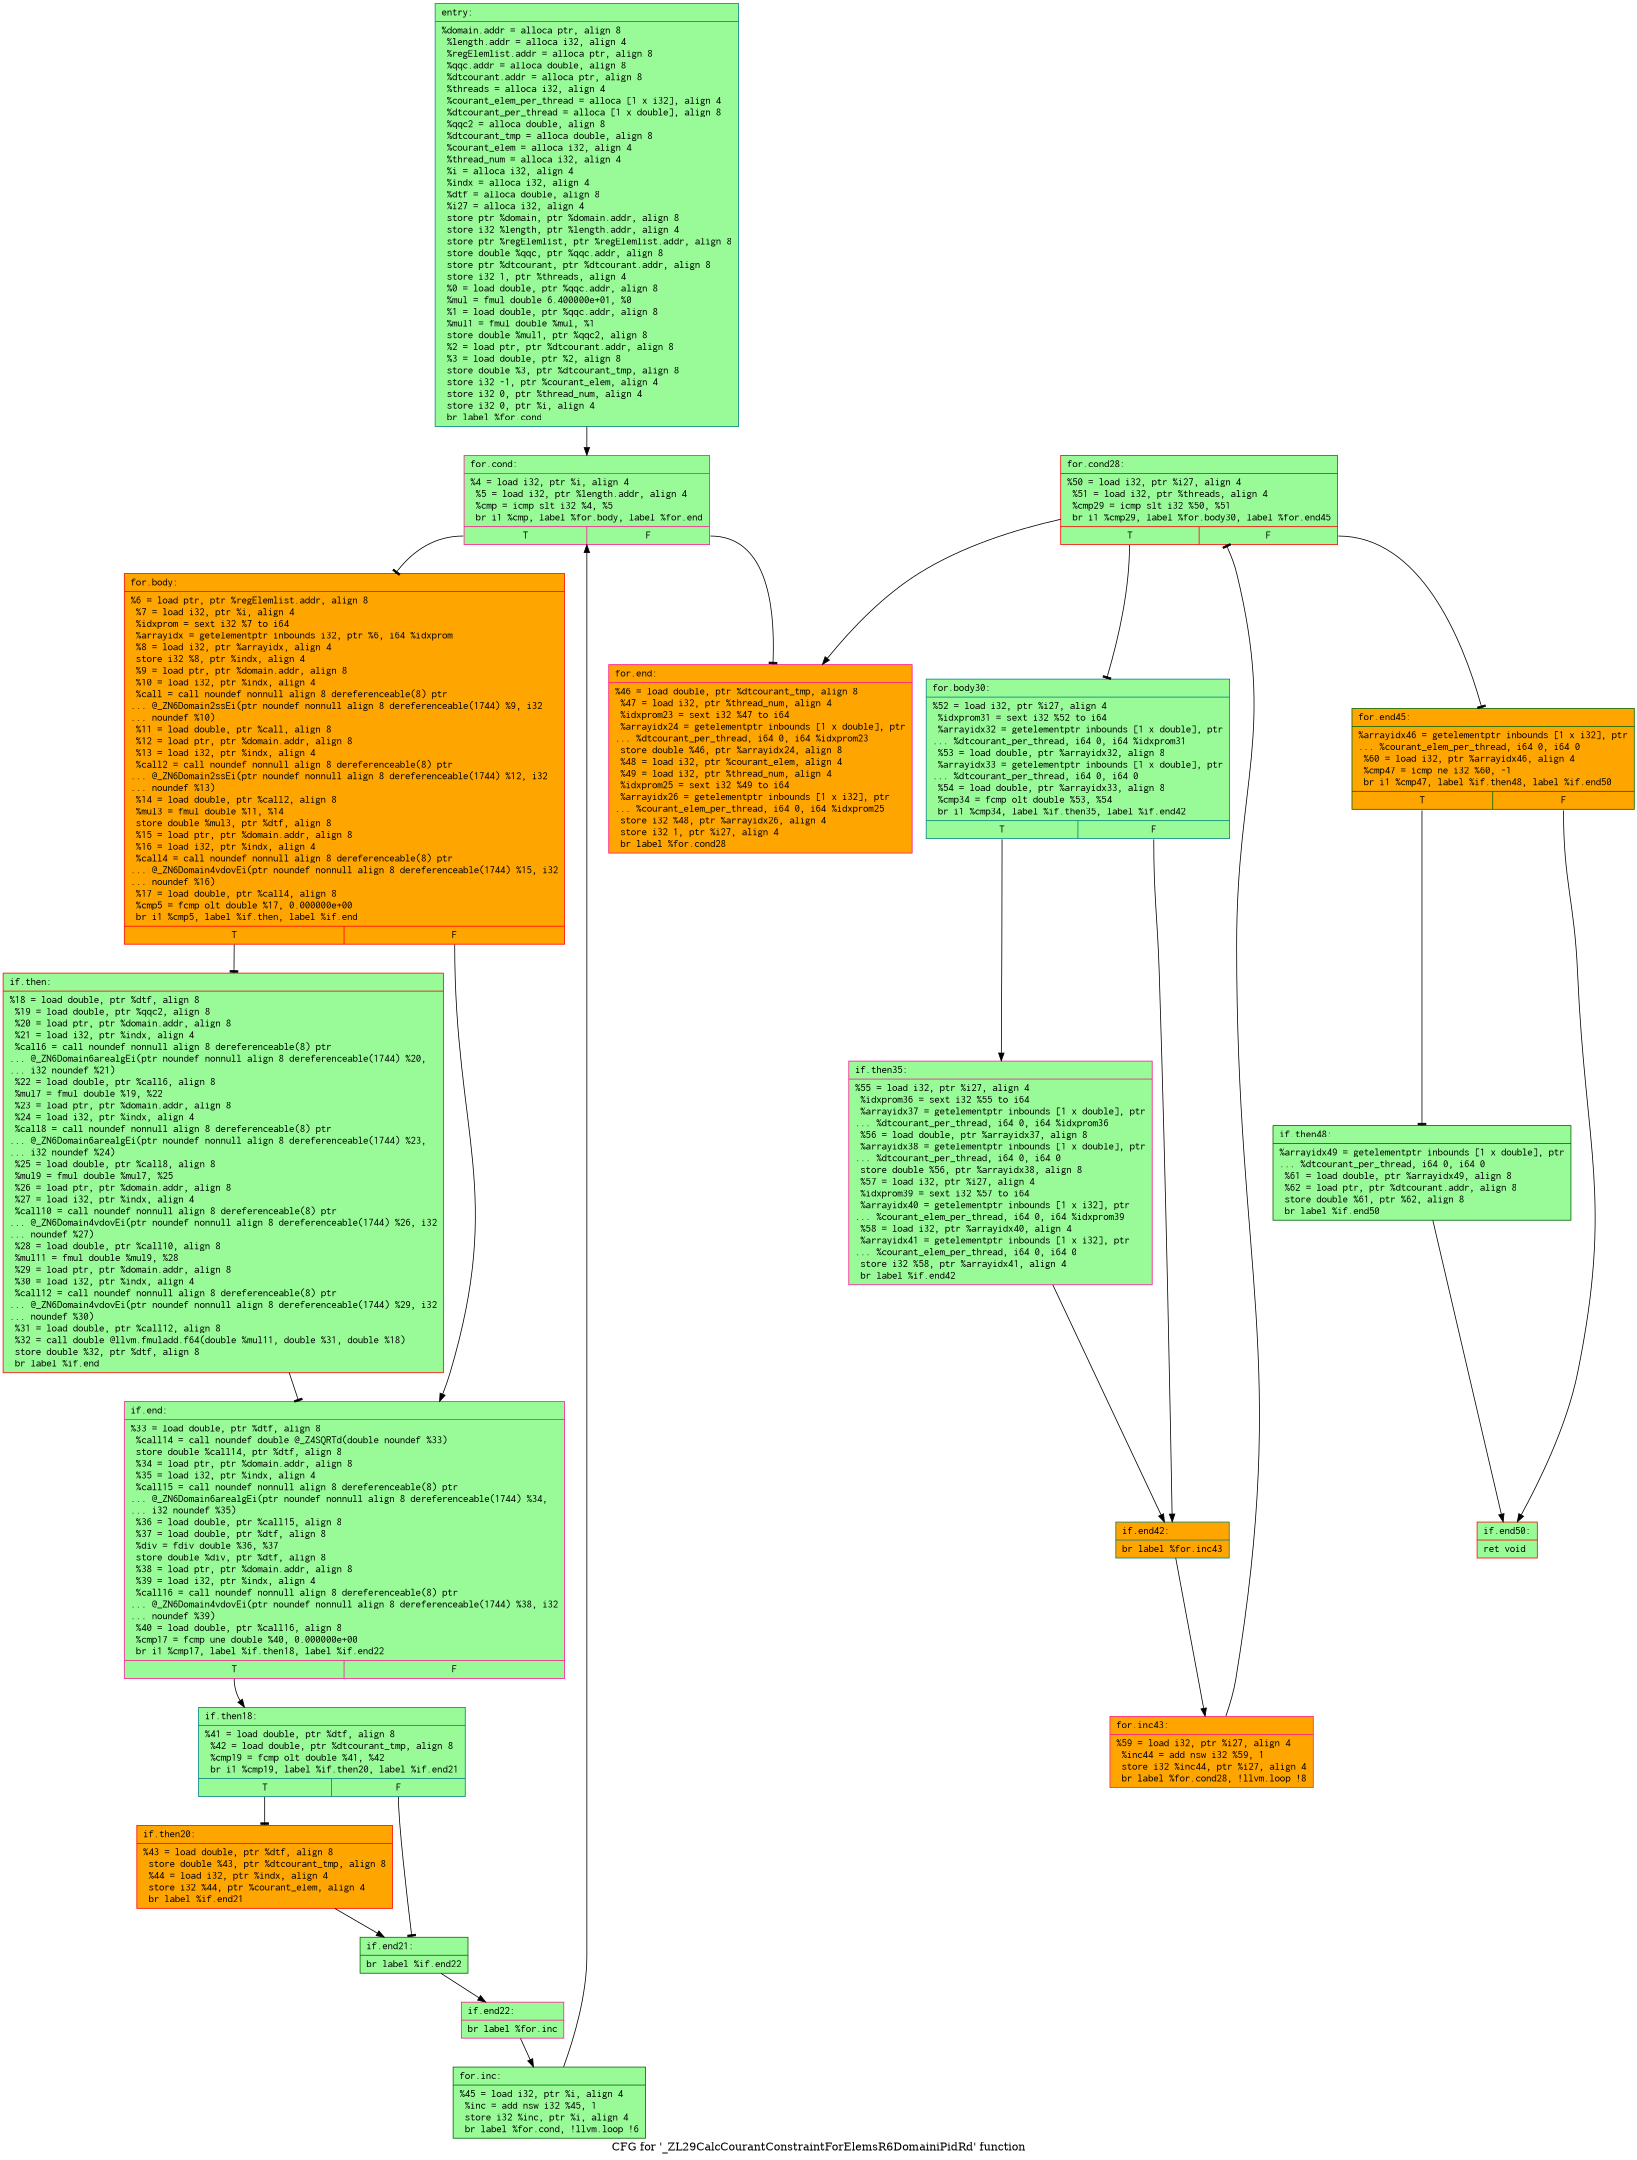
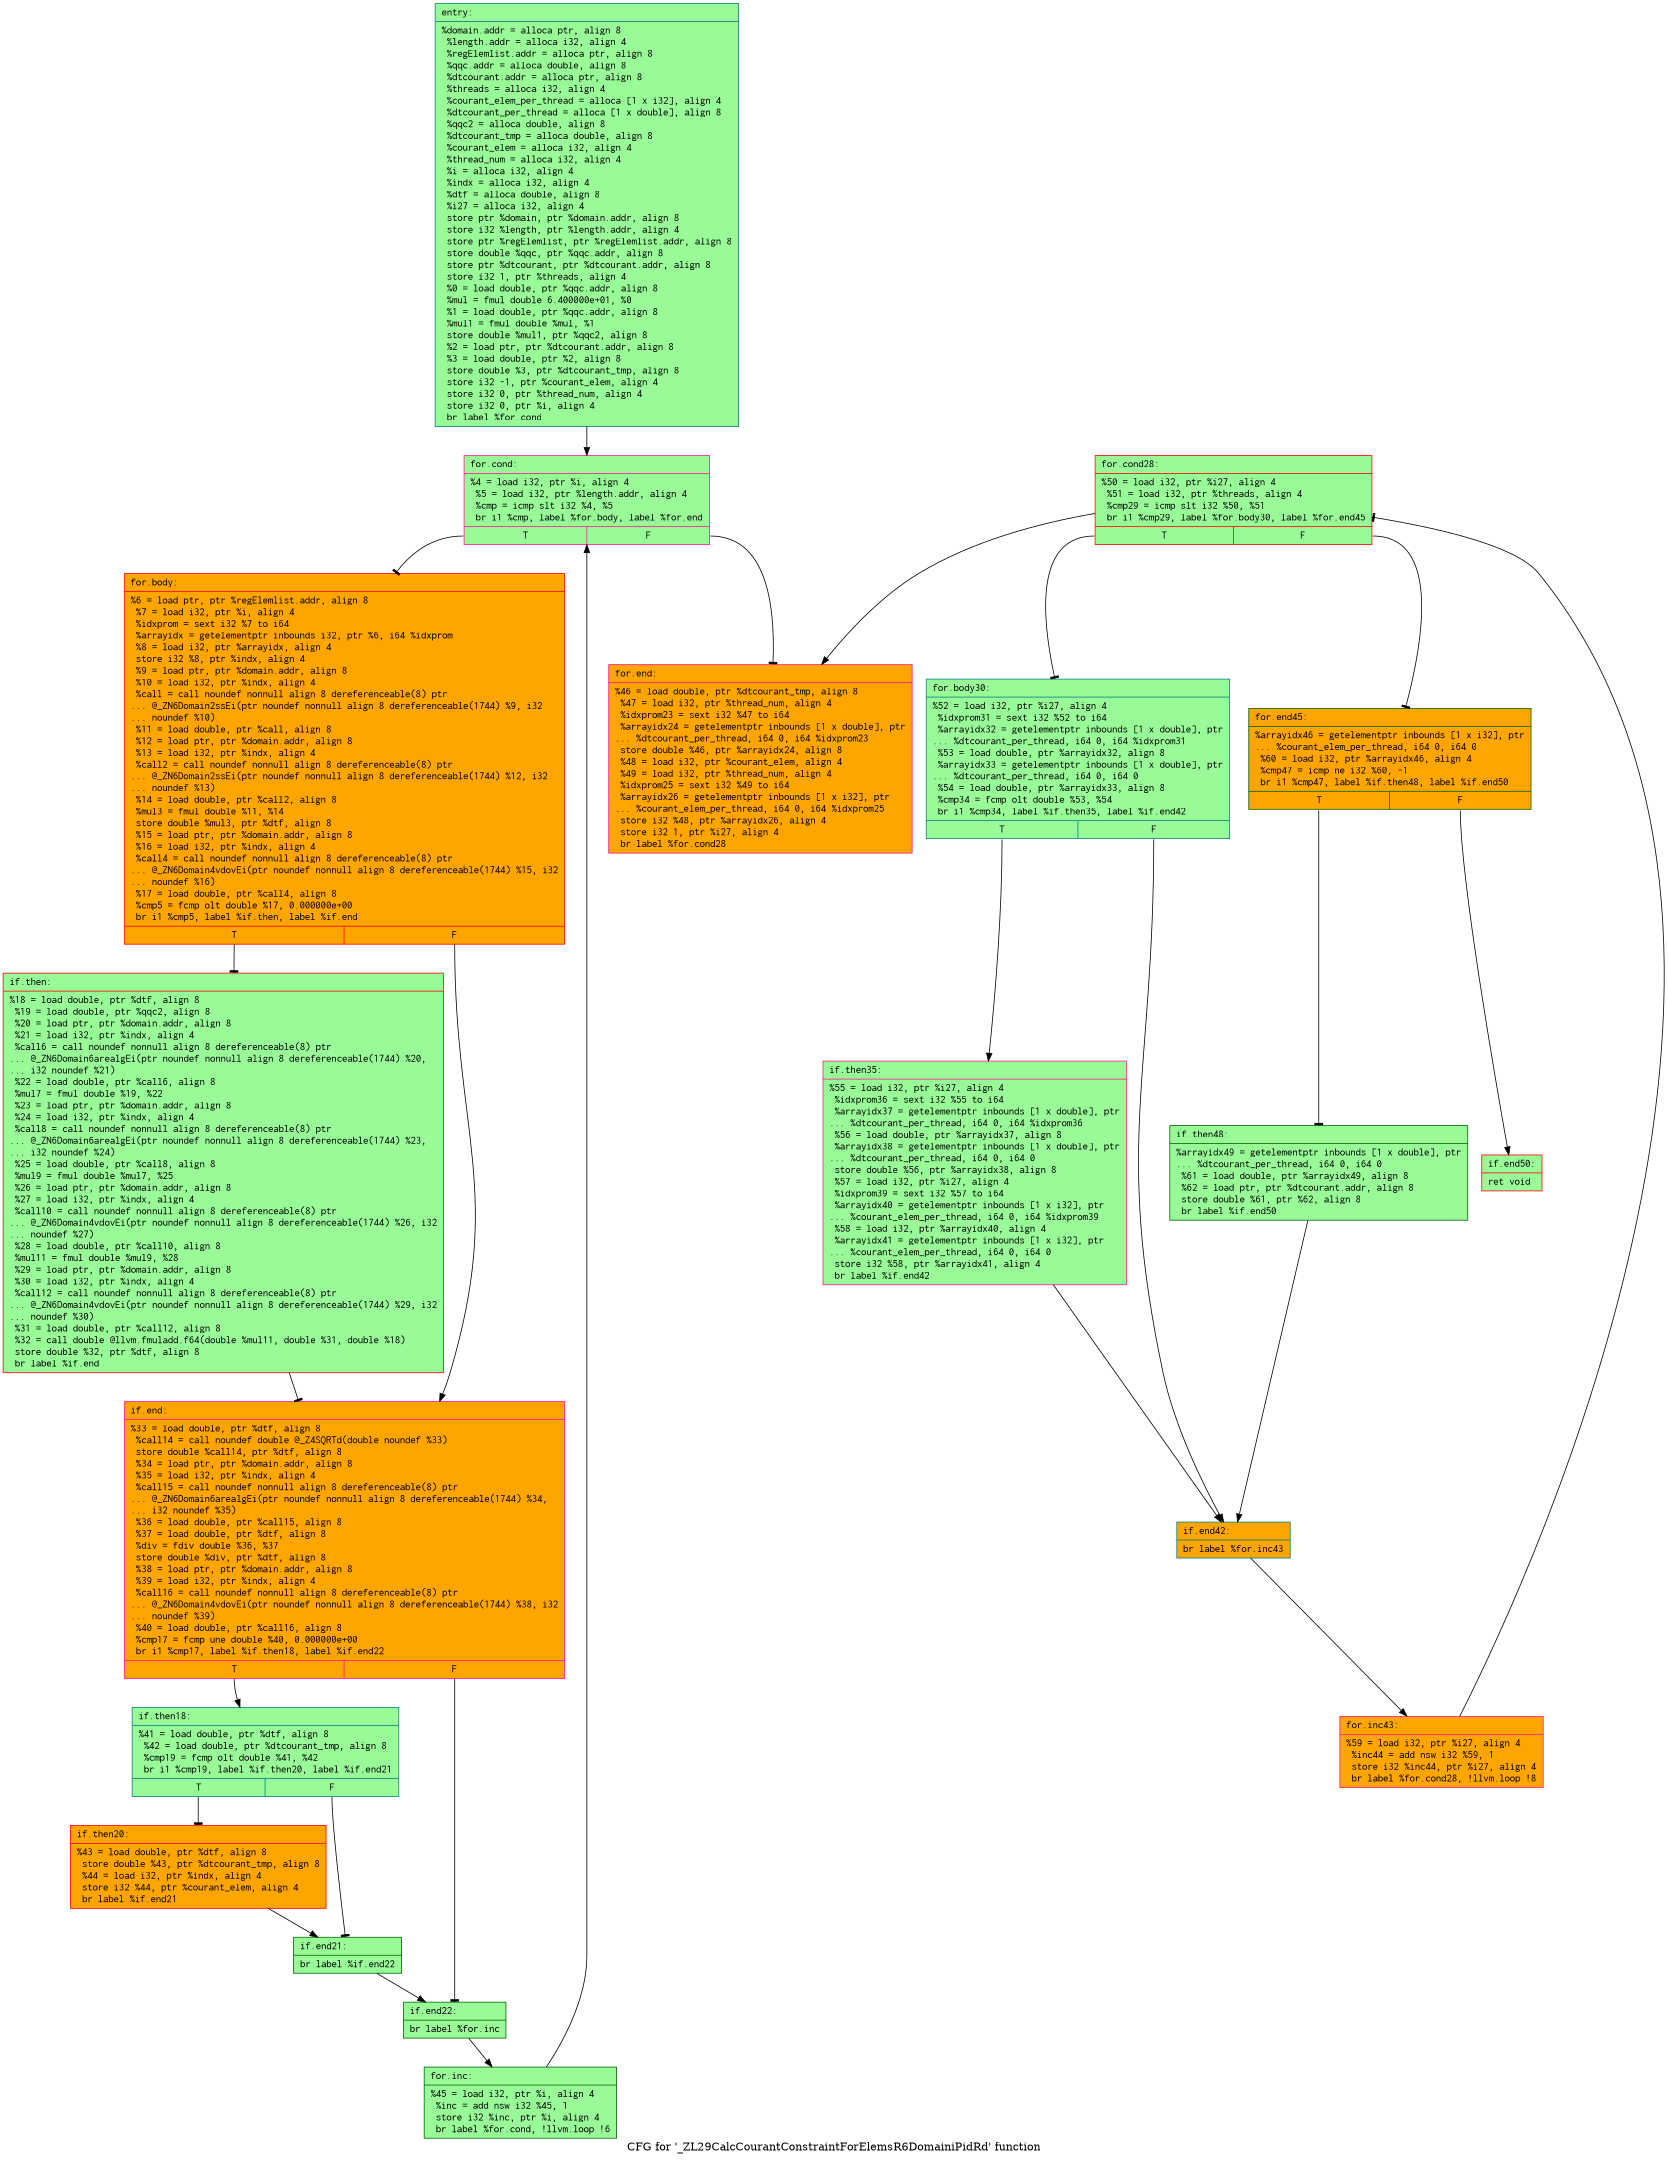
(1467, 1367) -> (1274, 1367)
(344, 1540) -> (344, 1540)
none -> (455, 1838)
(513, 2020) -> (455, 2020)
